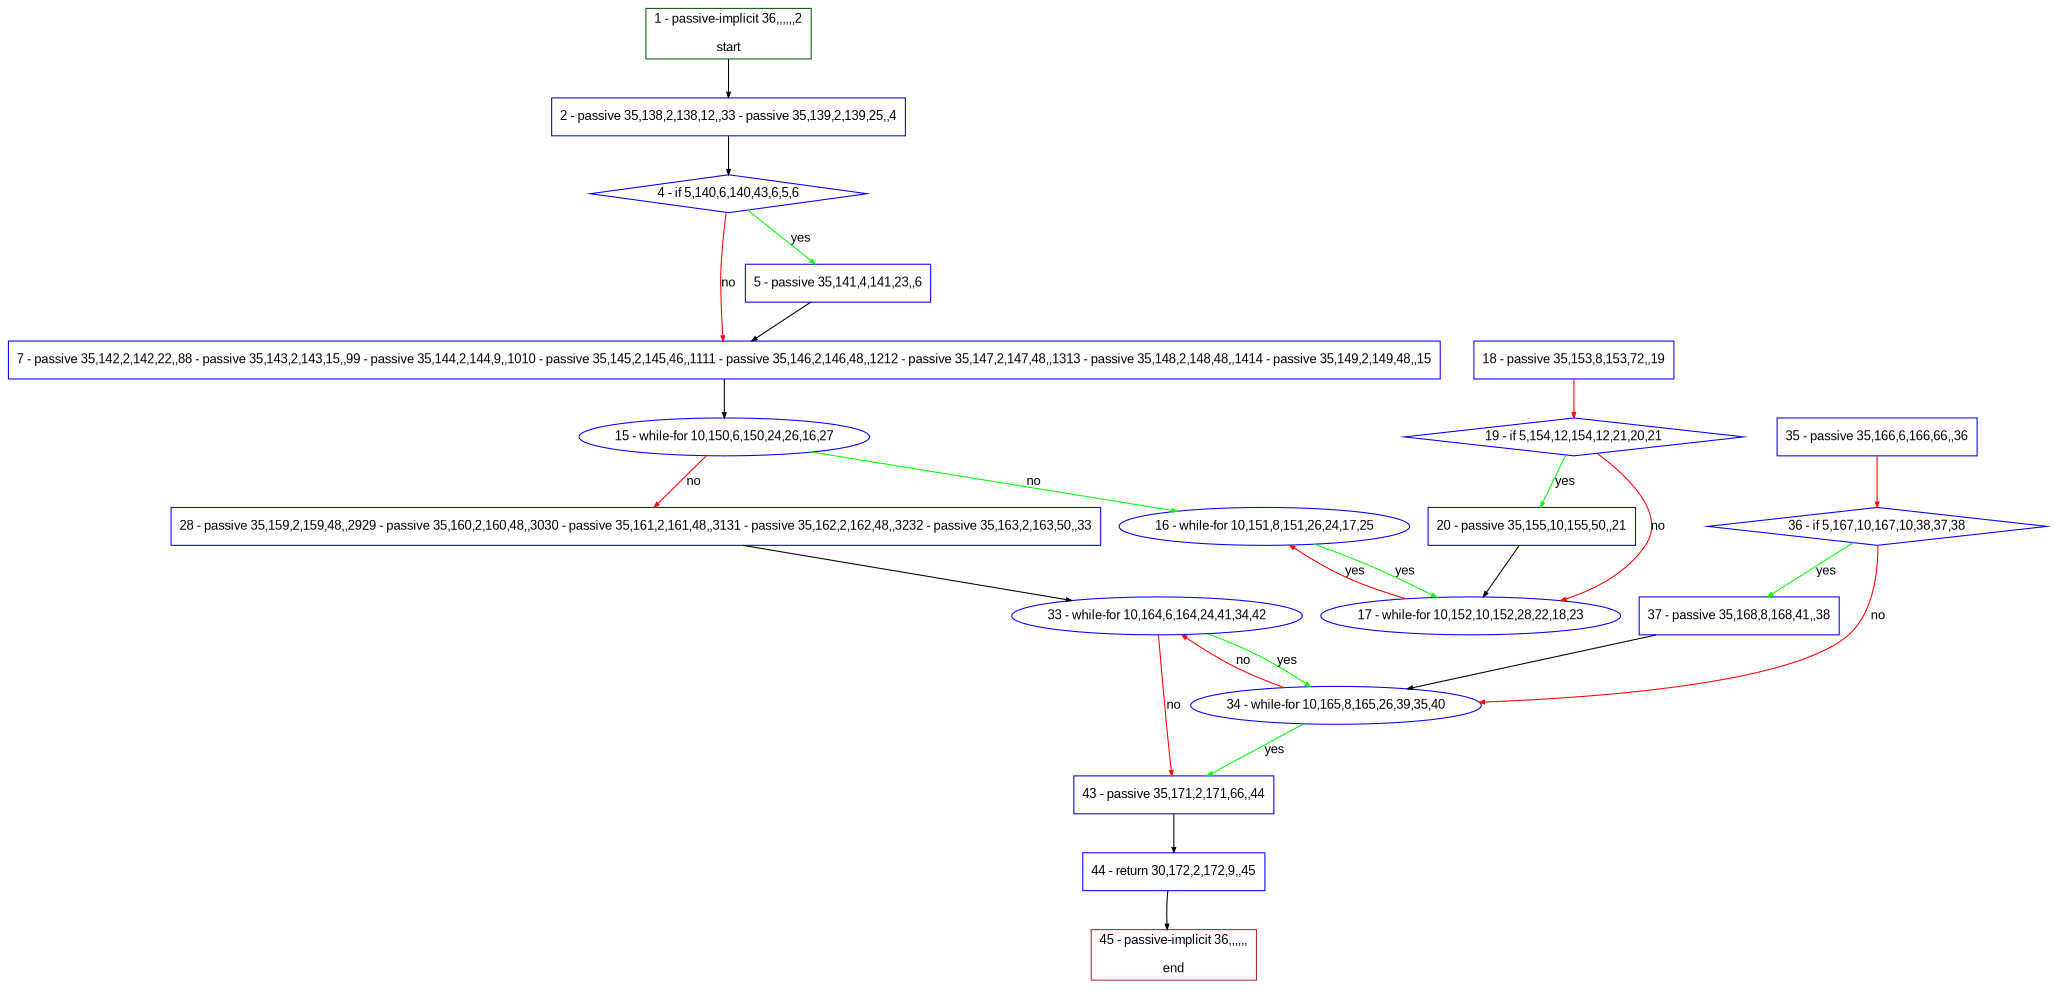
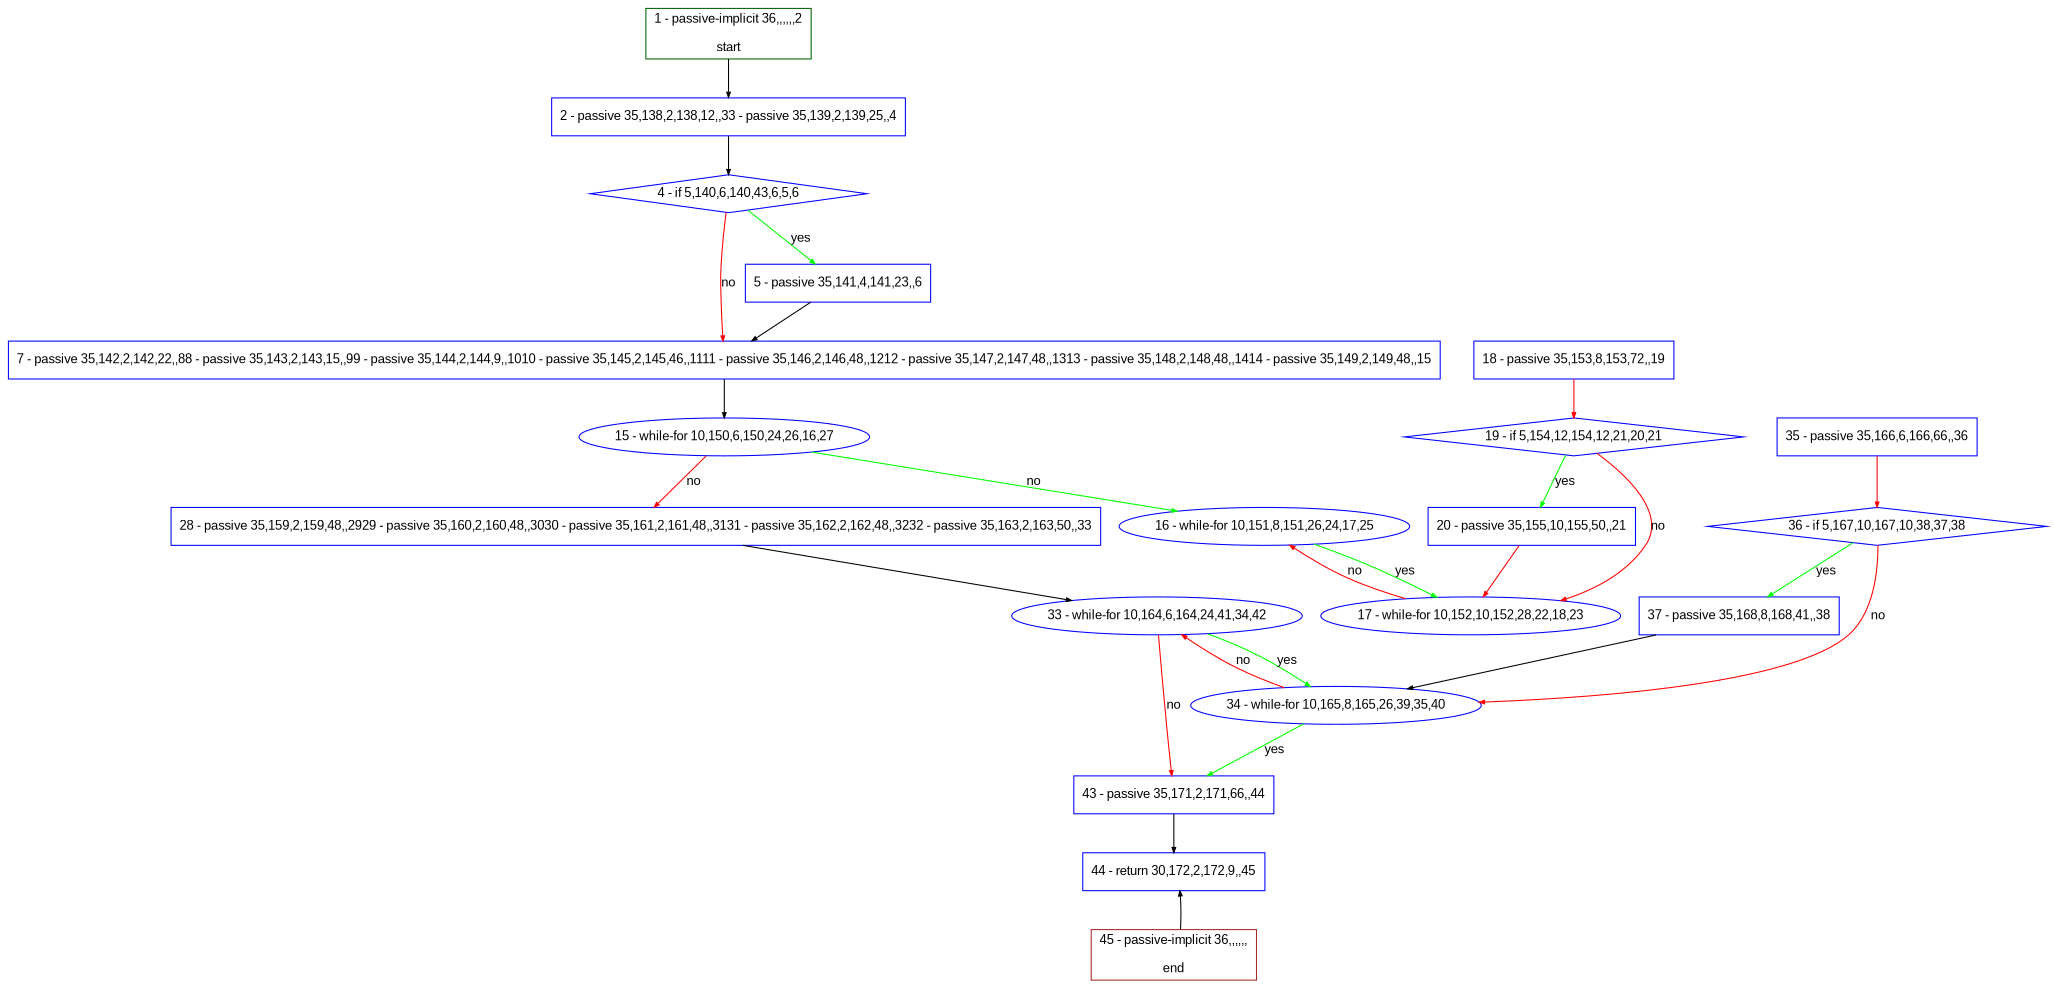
(1503, 569) -> (1503, 569)
(1355, 571) -> (1355, 571)
(1167, 907) -> (1181, 913)
